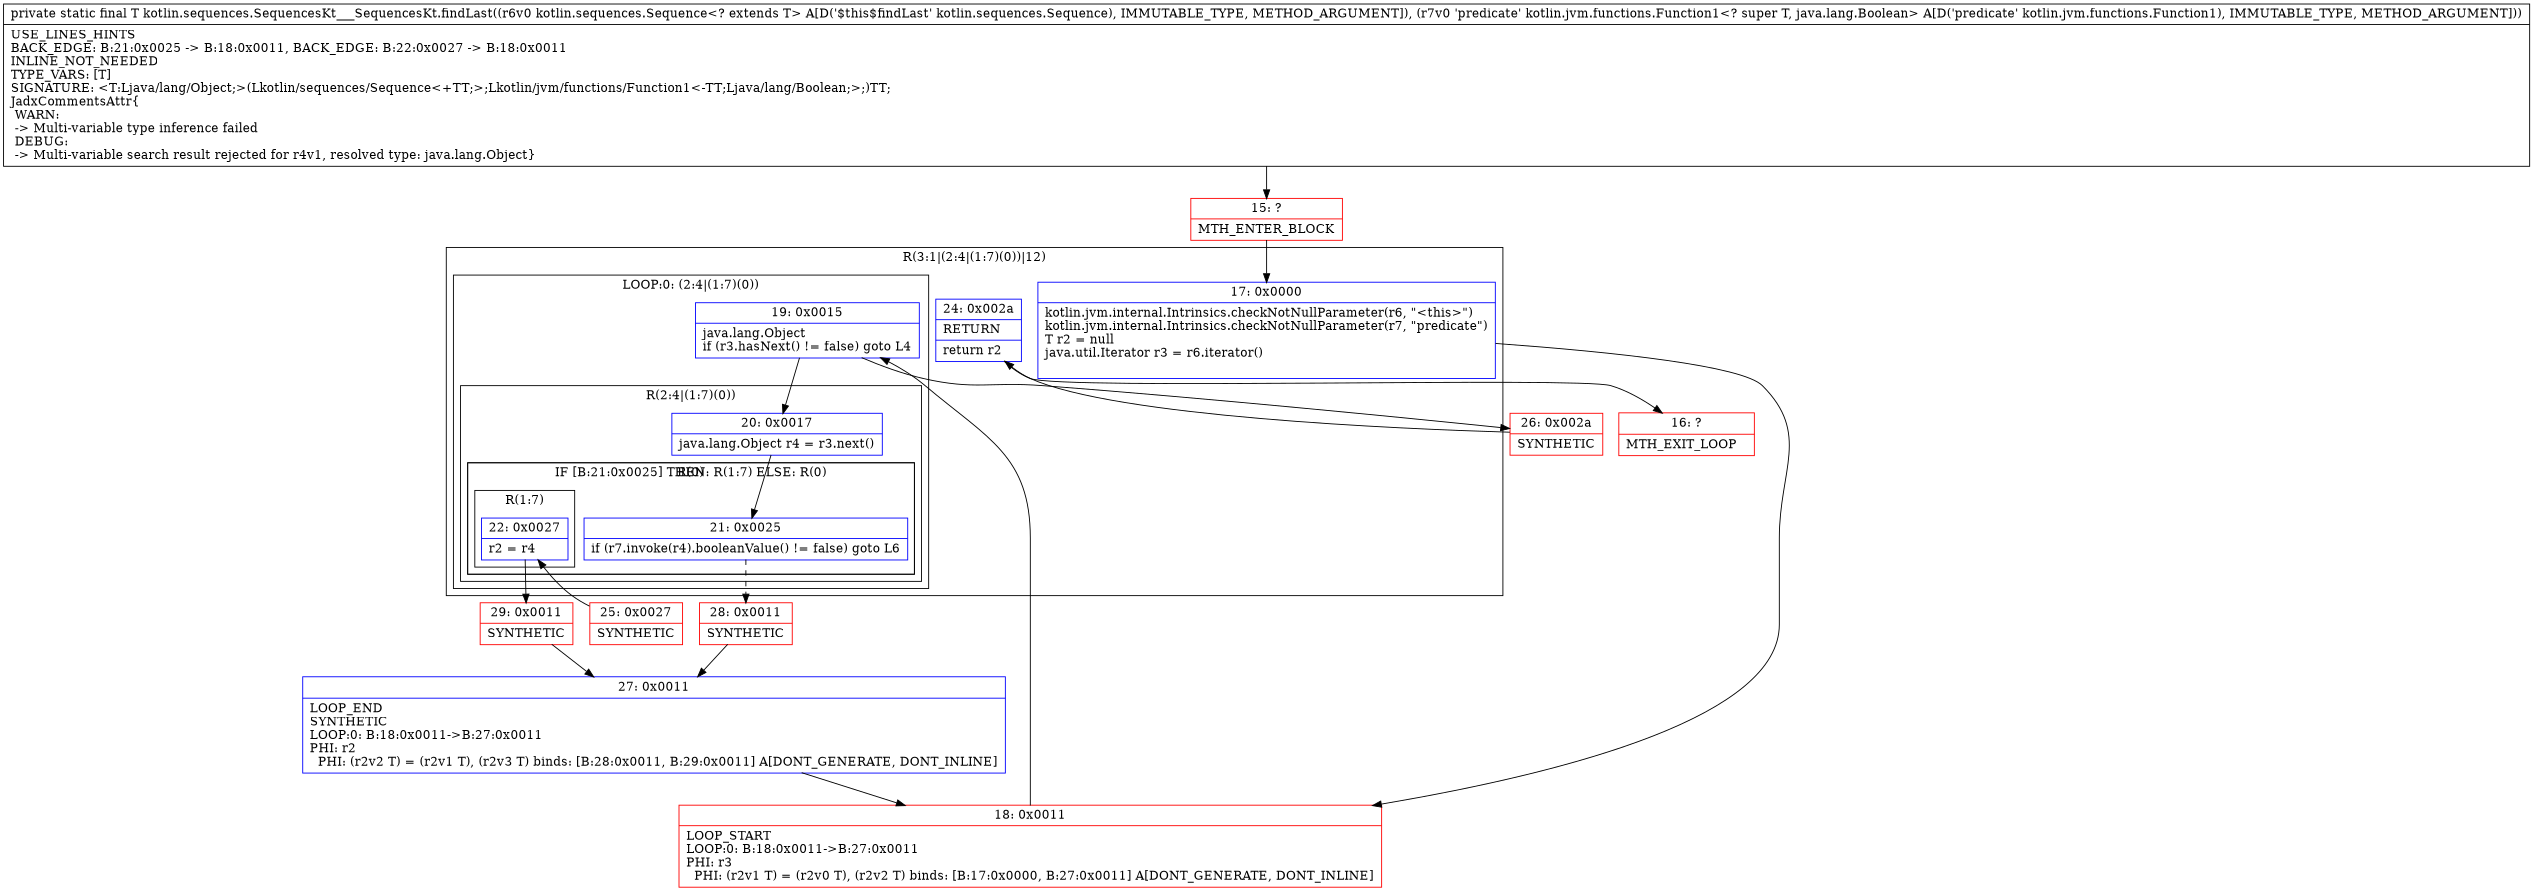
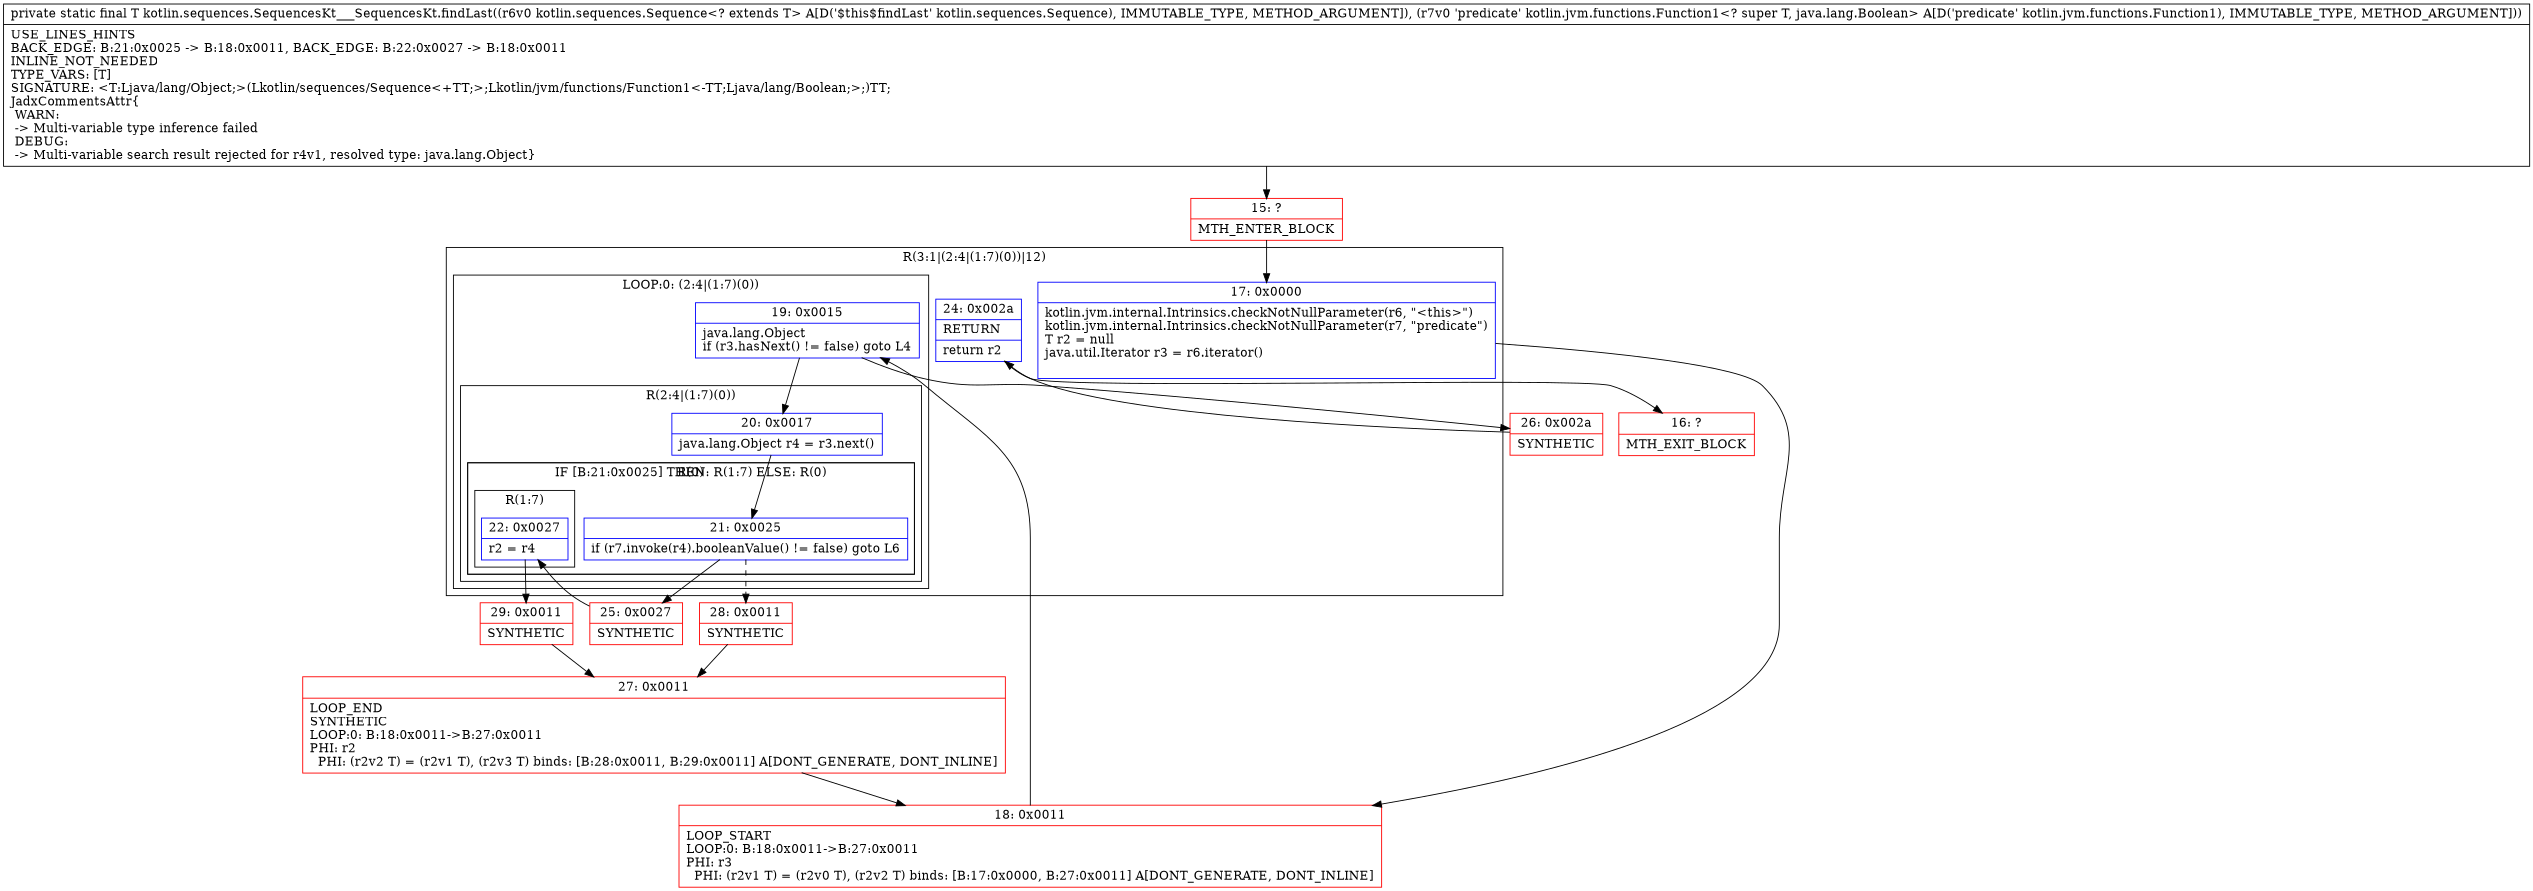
(1682, 444) -> (1687, 444)
none -> (695, 579)
(654, 725) -> (654, 725)
